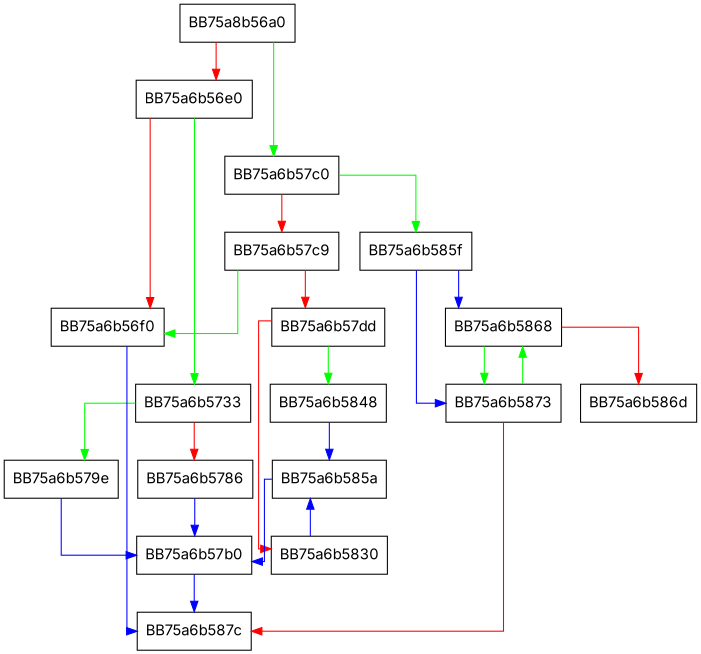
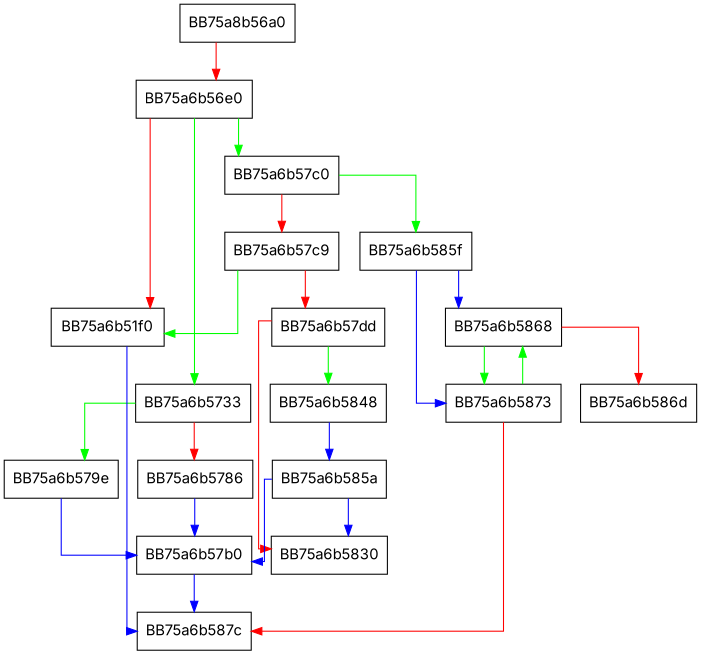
(274, 94) -> (239, 132)
(108, 327) -> (108, 327)
(310, 523) -> (348, 512)
